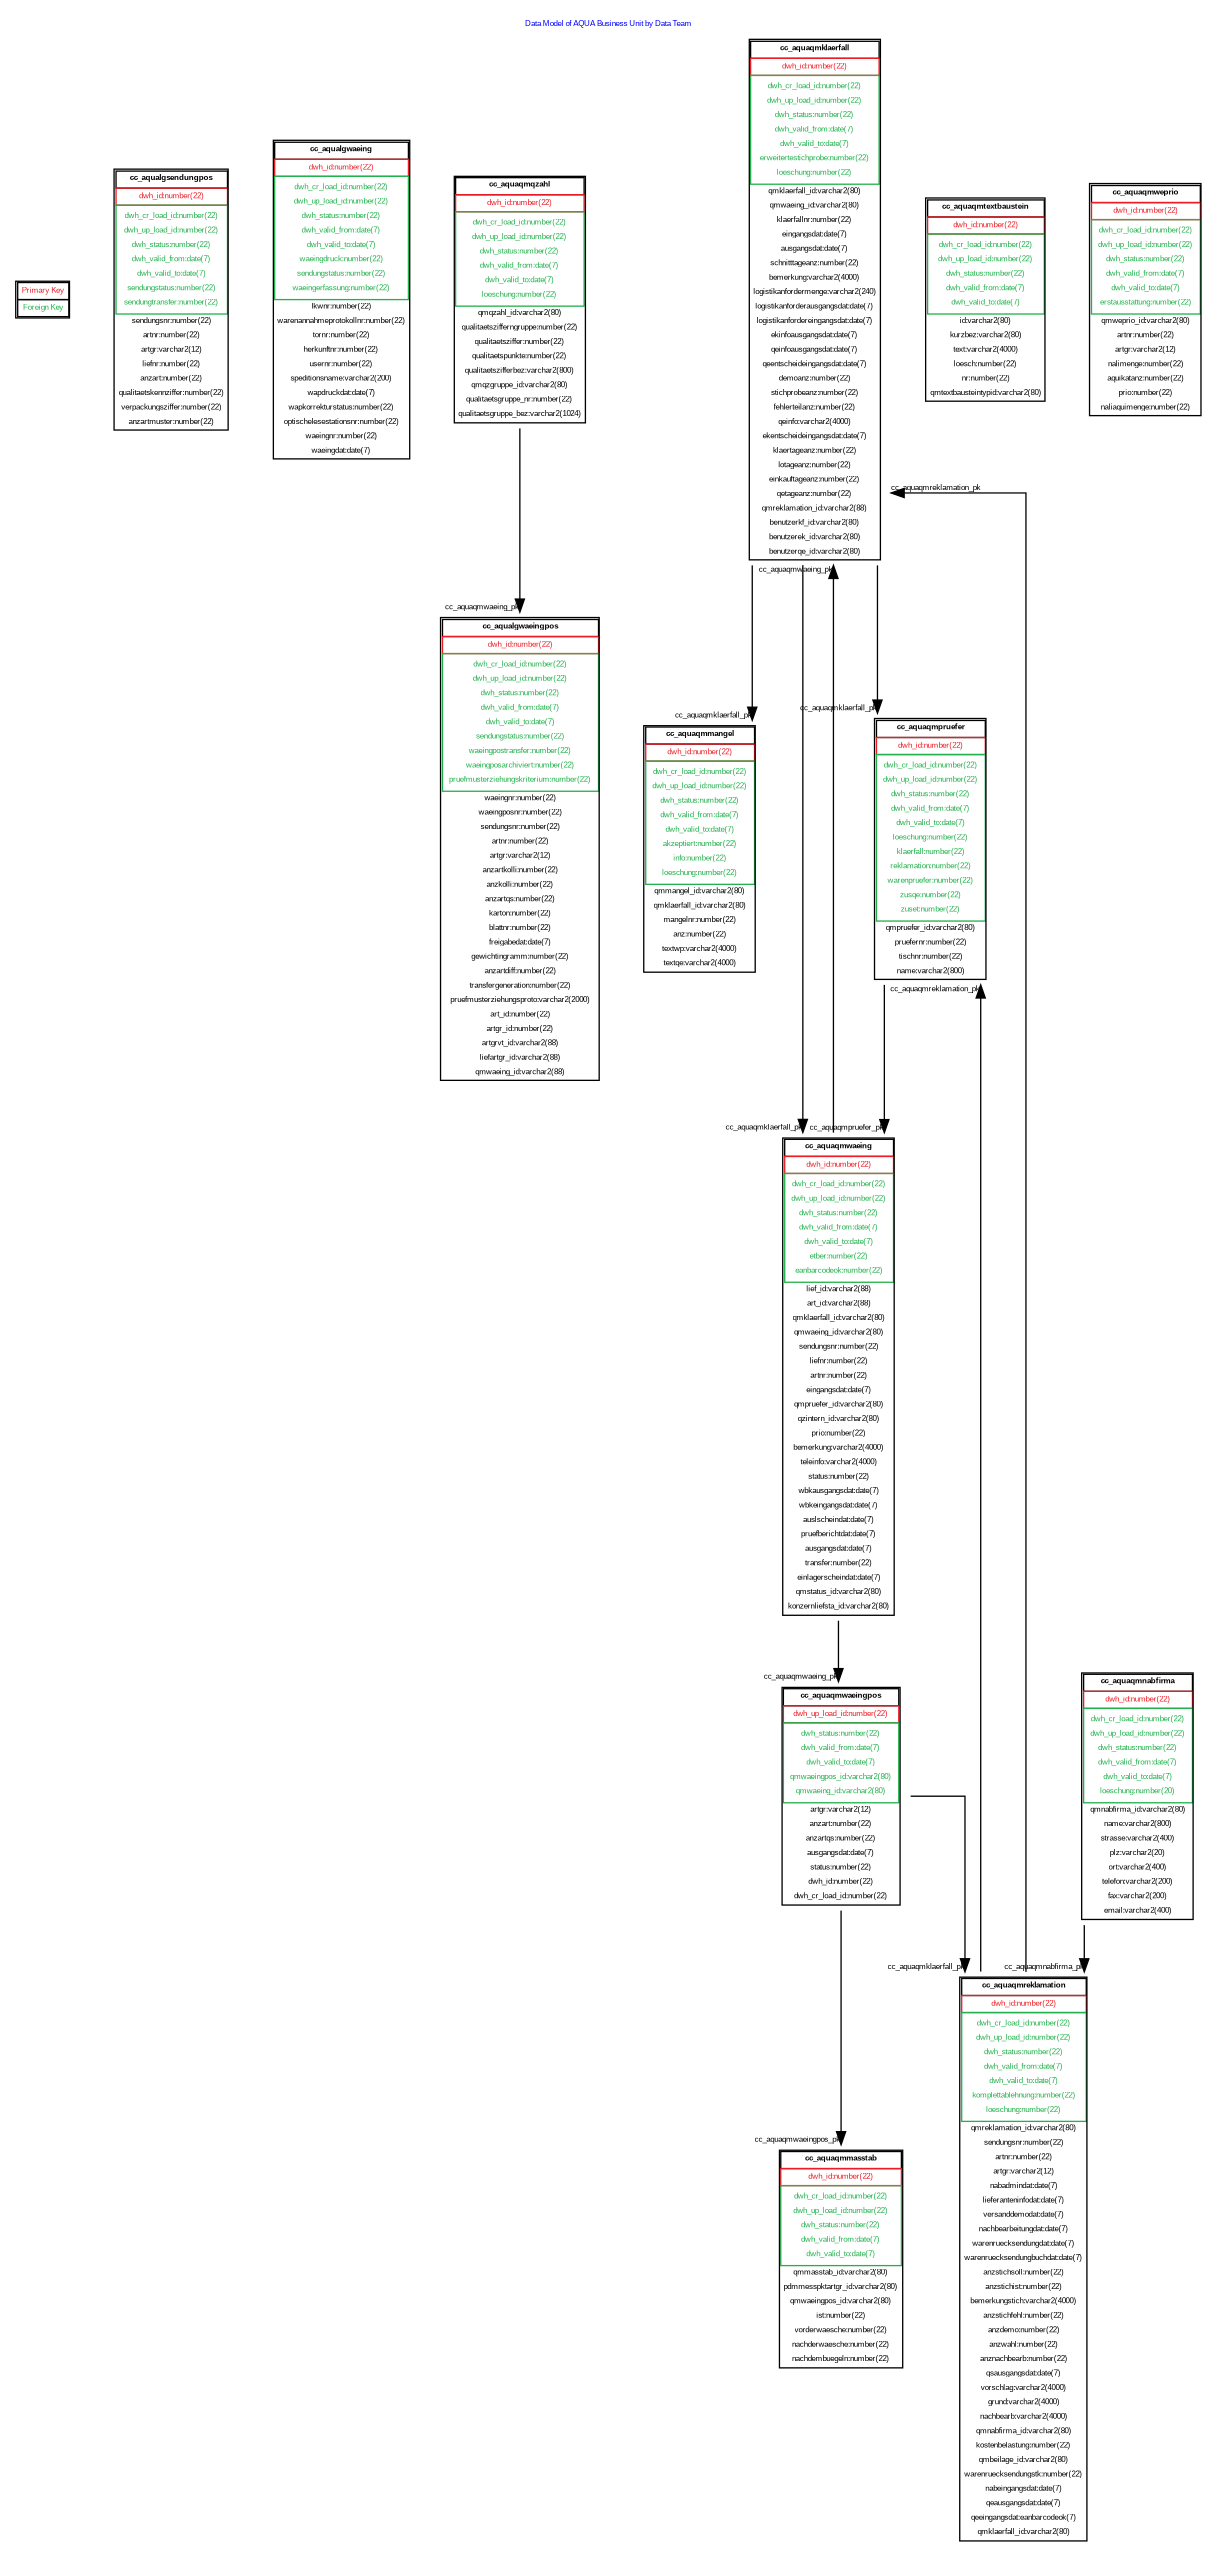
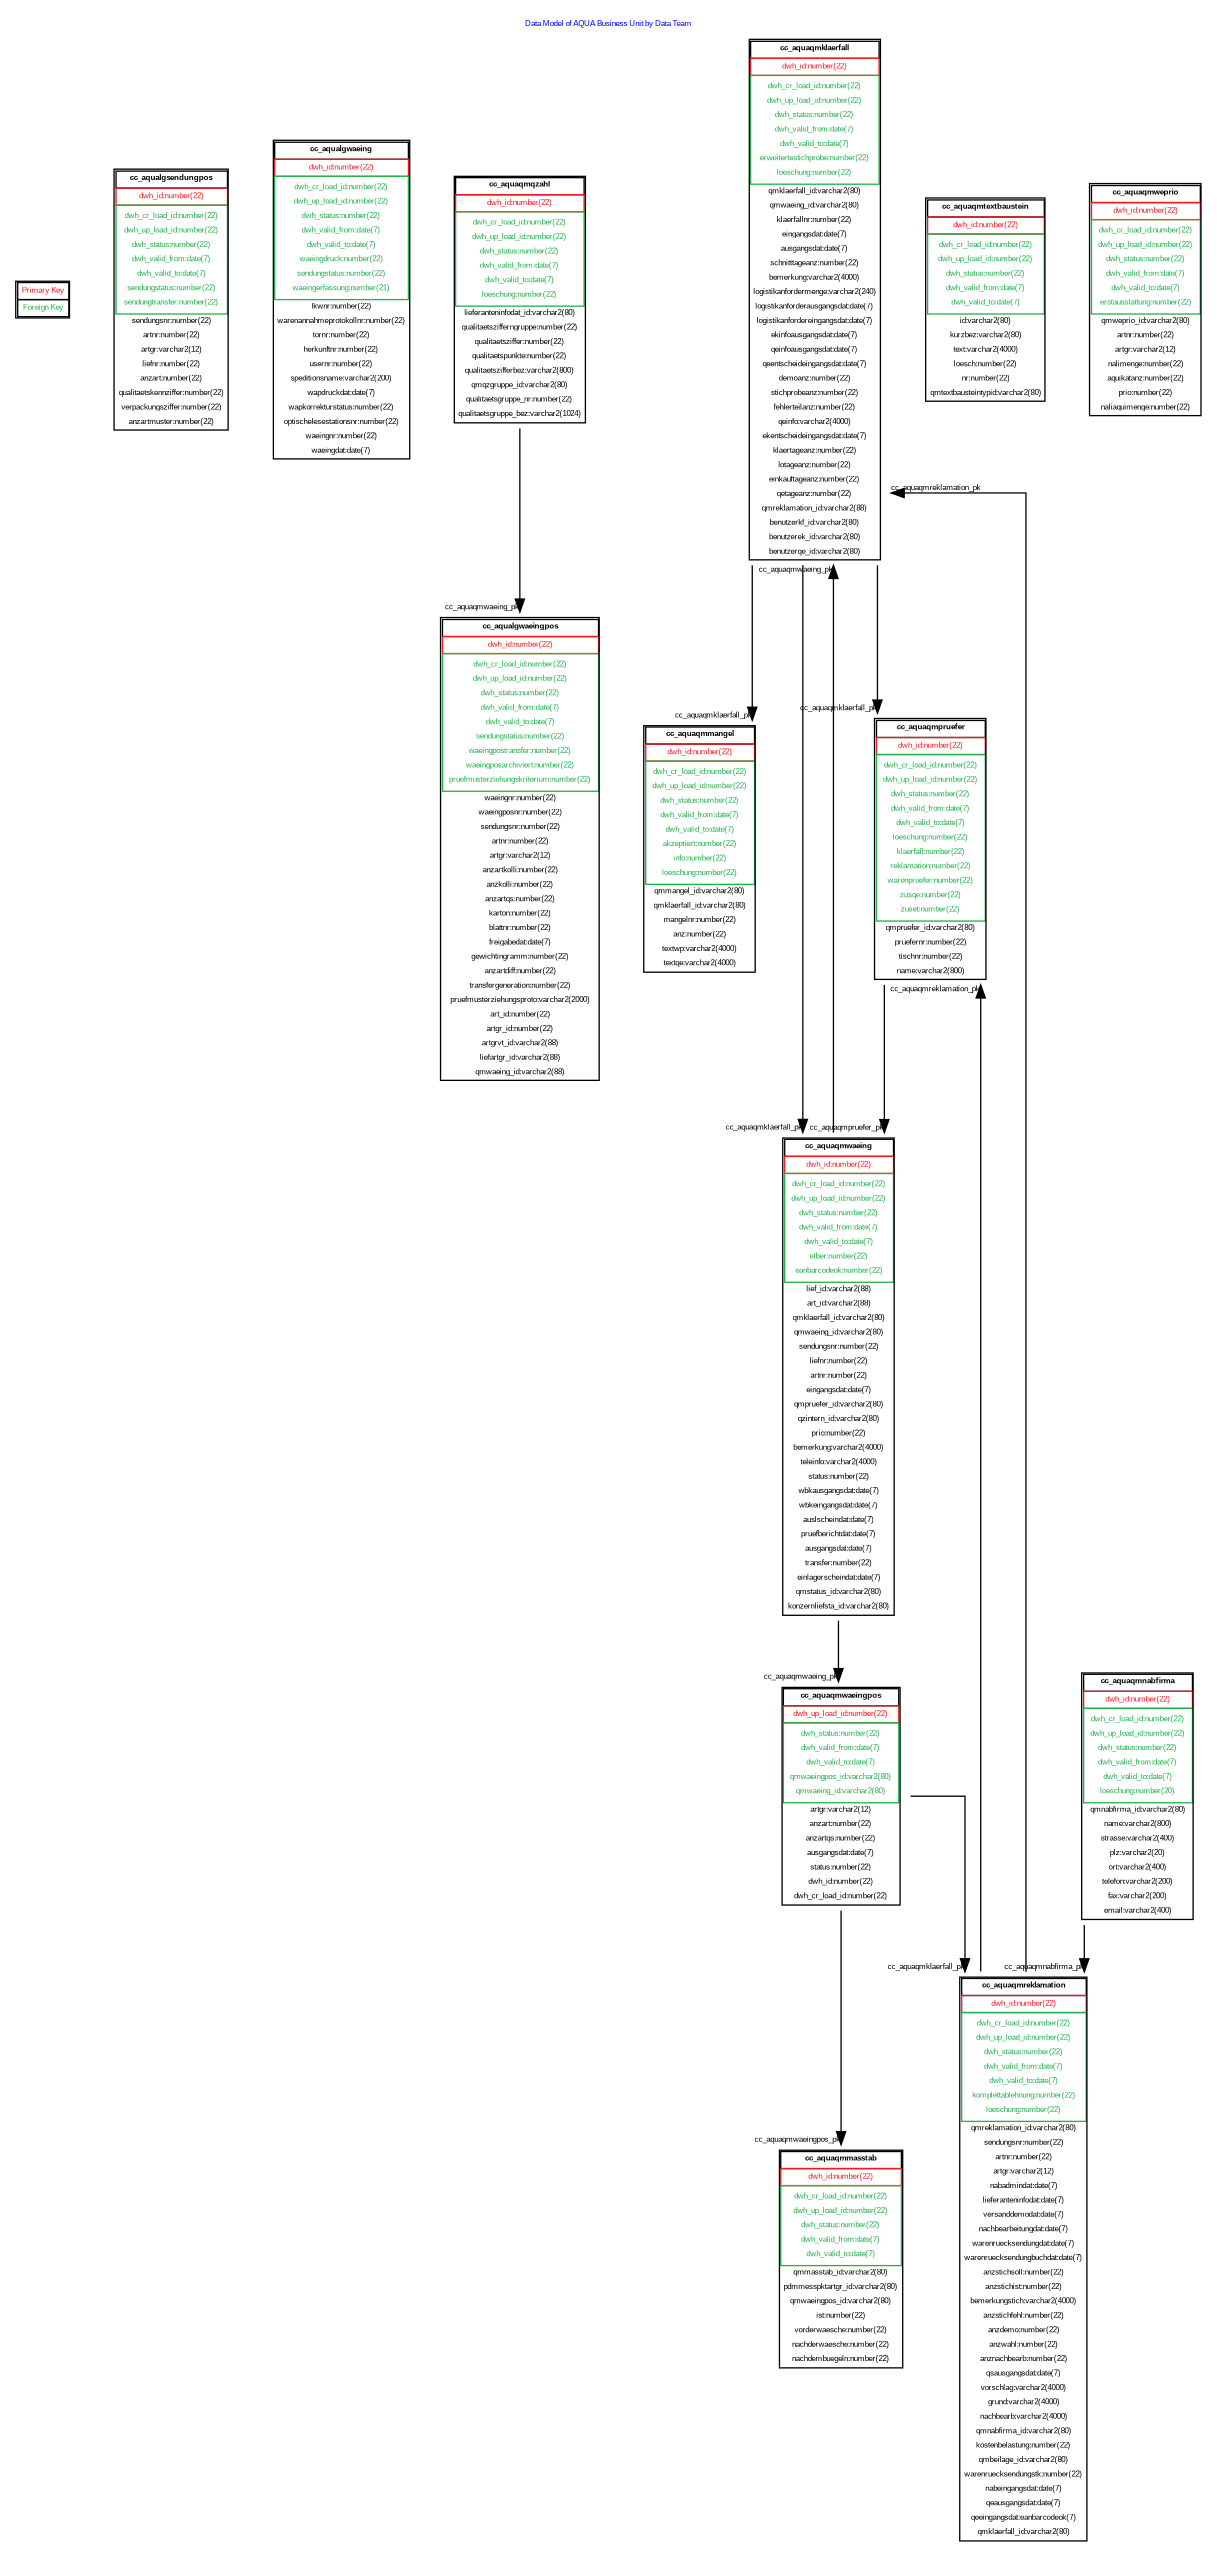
(342, 288) -> (342, 288)
(520, 313) -> (520, 313)
